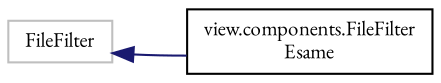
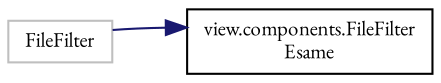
(160, 55) -> (139, 28)
